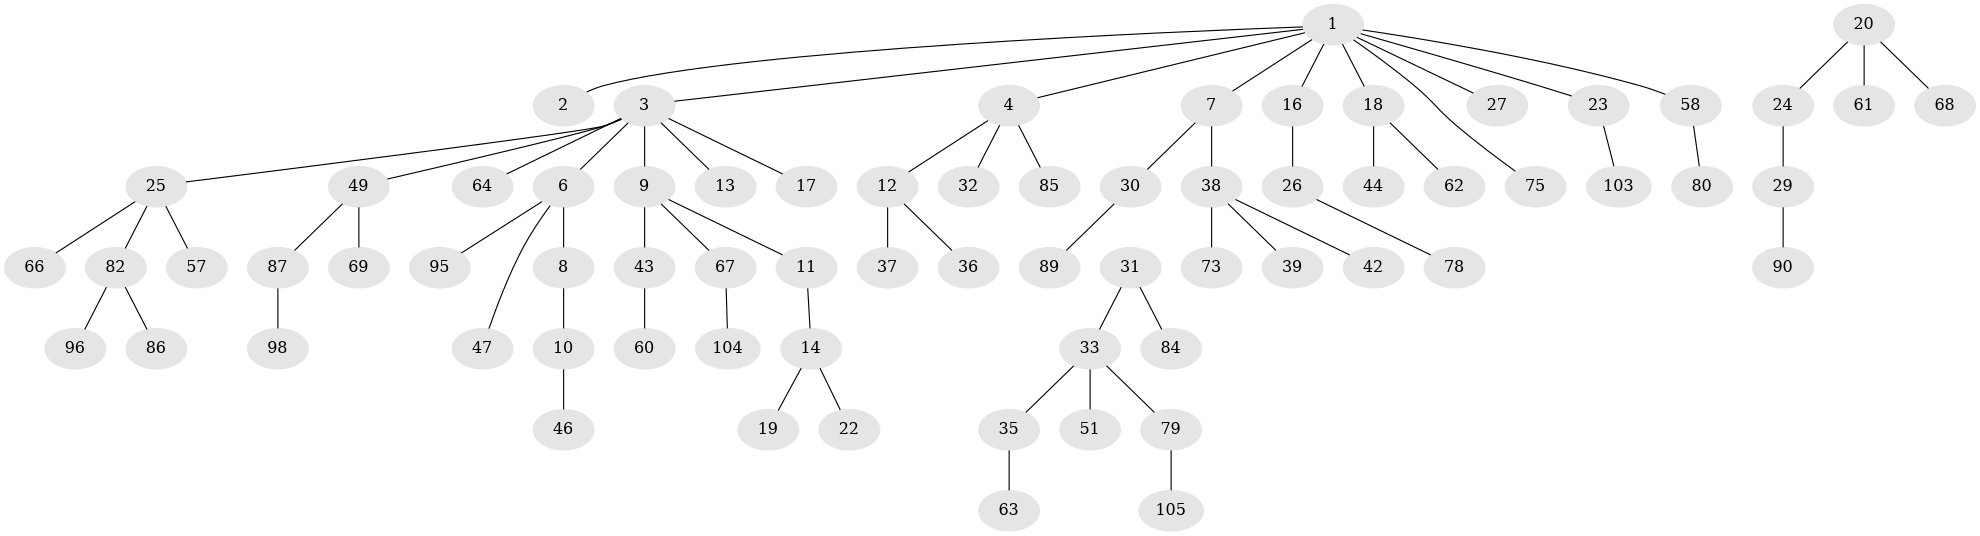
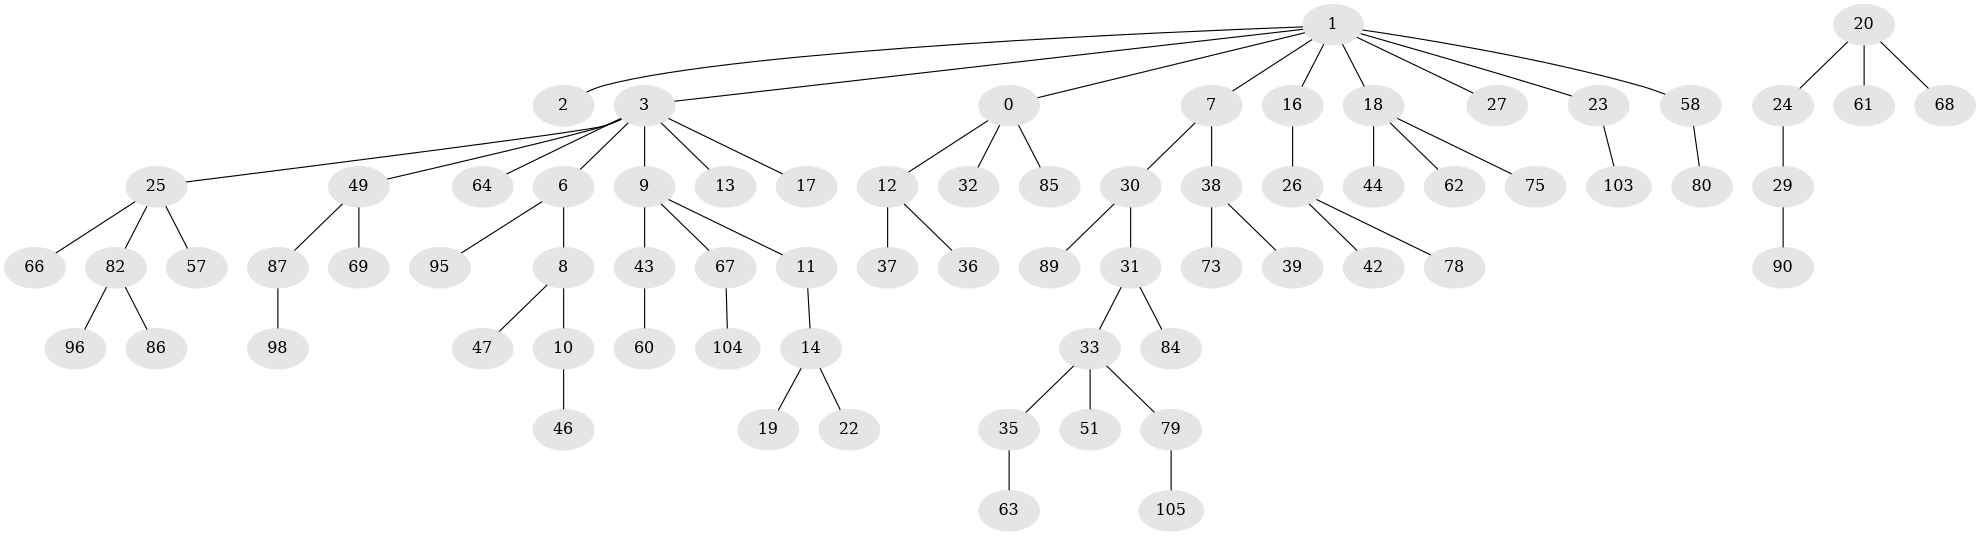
(1435, 105) -> (1455, 146)
(1009, 106) -> (1009, 106)
none -> (1131, 227)
(1293, 227) -> (1333, 227)
(515, 265) -> (523, 308)
